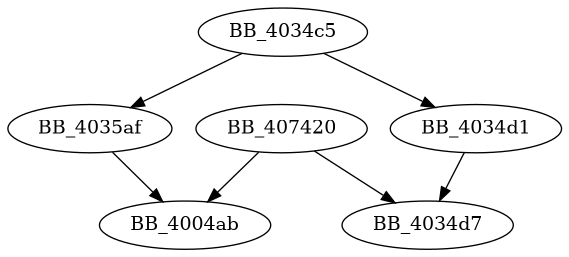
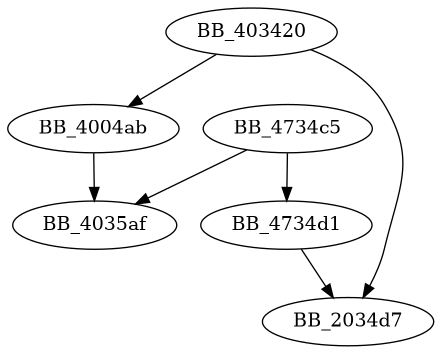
(283, 32) -> (288, 129)
(282, 129) -> (252, 32)
(476, 129) -> (286, 225)
(133, 172) -> (94, 170)
(428, 225) -> (348, 322)
